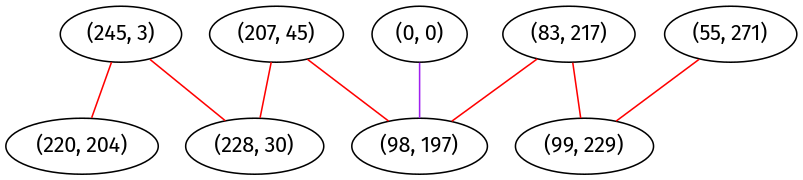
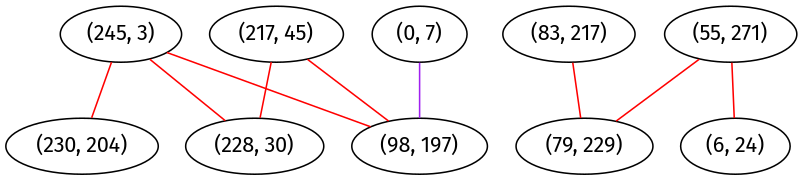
(276, 34) -> (276, 34)
(420, 34) -> (420, 34)
(495, 90) -> (279, 93)
(82, 146) -> (82, 146)
(584, 146) -> (584, 146)
none -> (735, 146)
